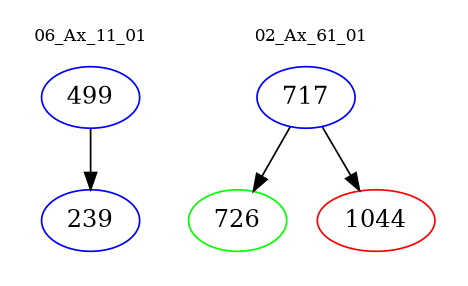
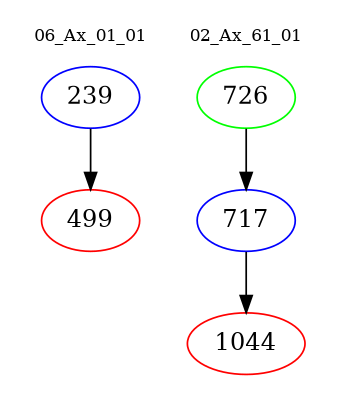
(91, 37) -> (91, 37)
(91, 97) -> (91, 221)
(91, 151) -> (91, 151)
(276, 152) -> (246, 151)
